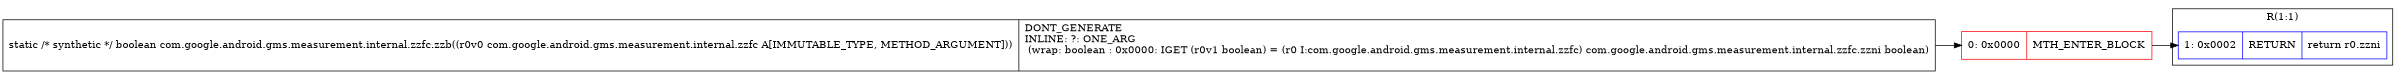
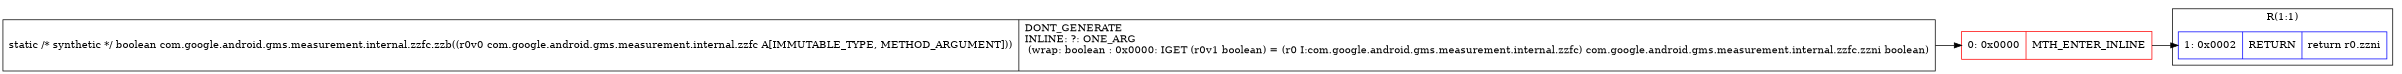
(2089, 45) -> (2089, 45)
